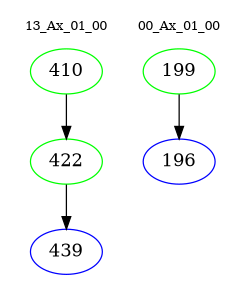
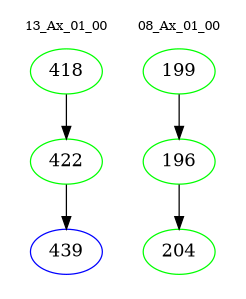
(179, 27) -> (179, 27)
(66, 71) -> (66, 71)
(179, 162) -> (179, 162)
none -> (179, 252)
